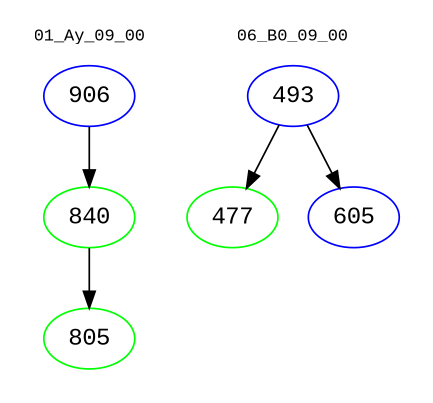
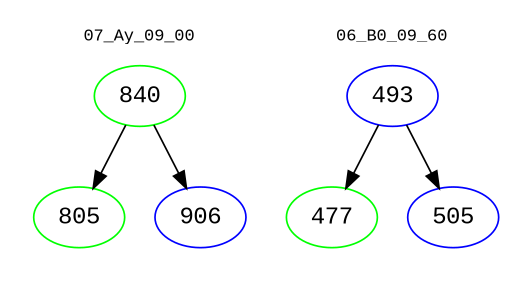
(90, 36) -> (140, 36)
(293, 36) -> (393, 36)
(89, 148) -> (166, 149)
(354, 217) -> (453, 217)
